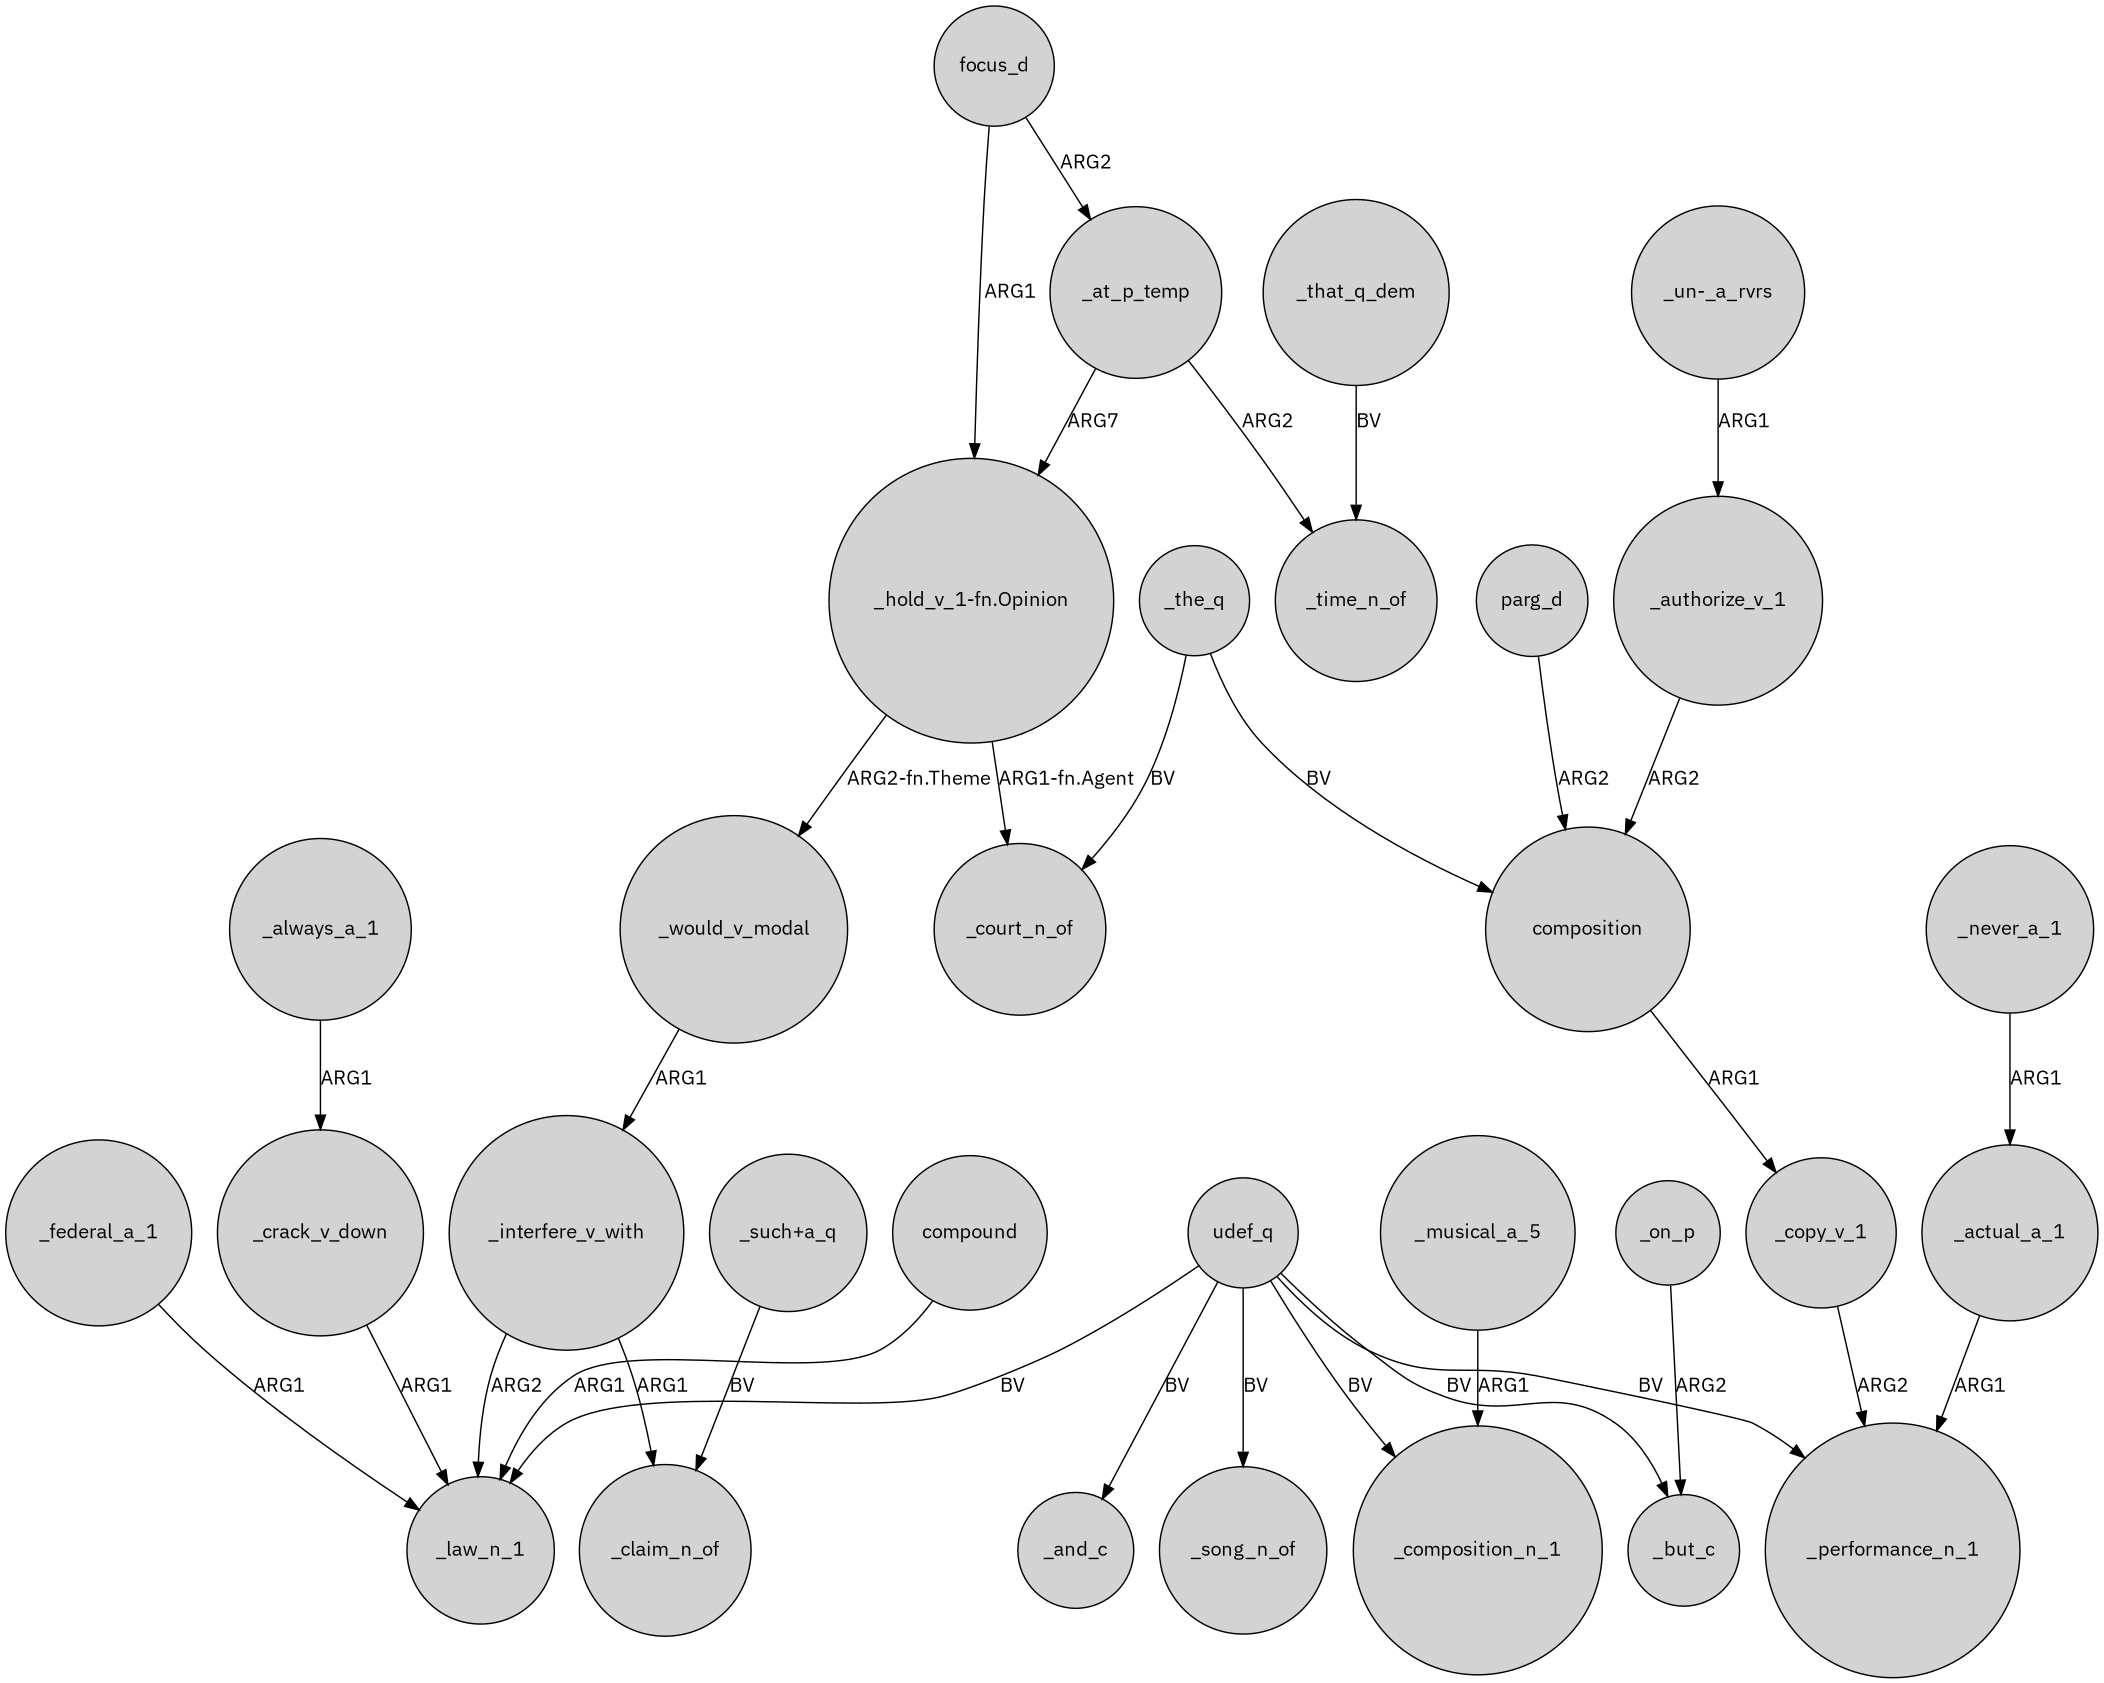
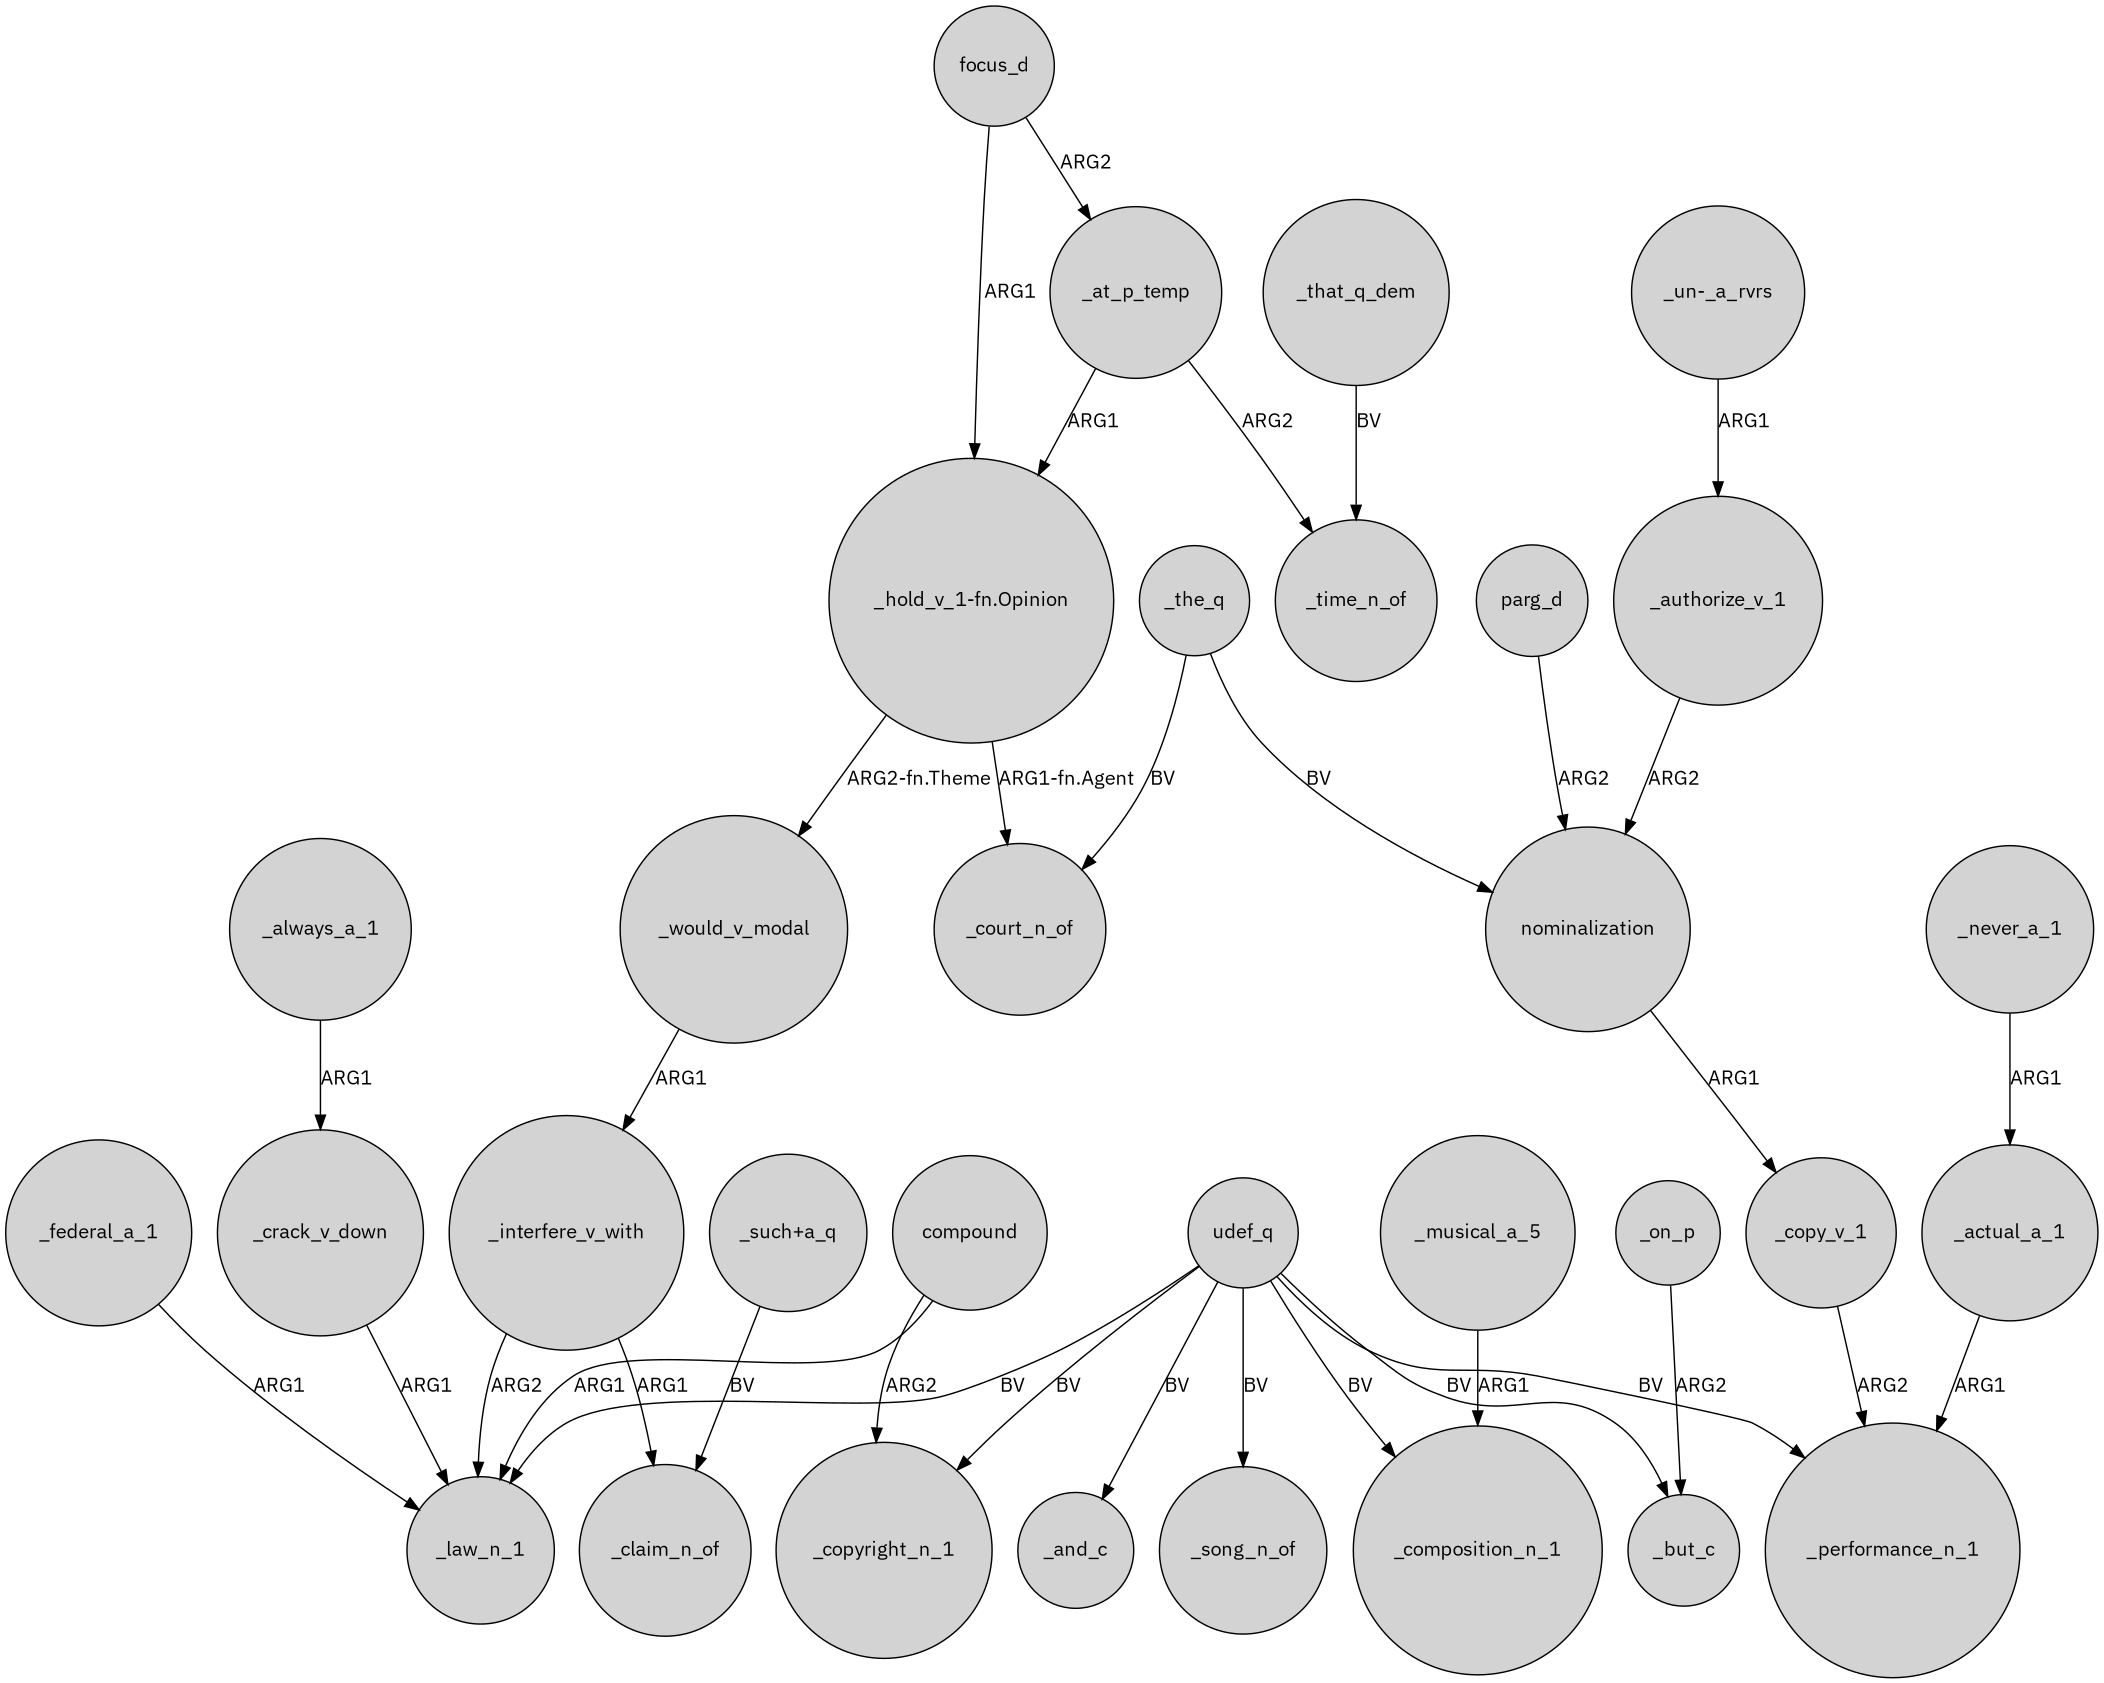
(1094, 422) -> (1094, 422)
(1588, 929) -> (1588, 929)
none -> (884, 1550)
